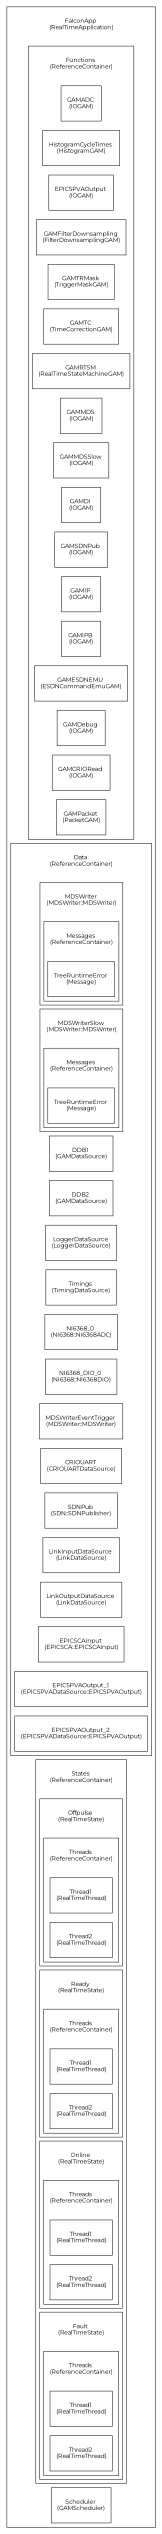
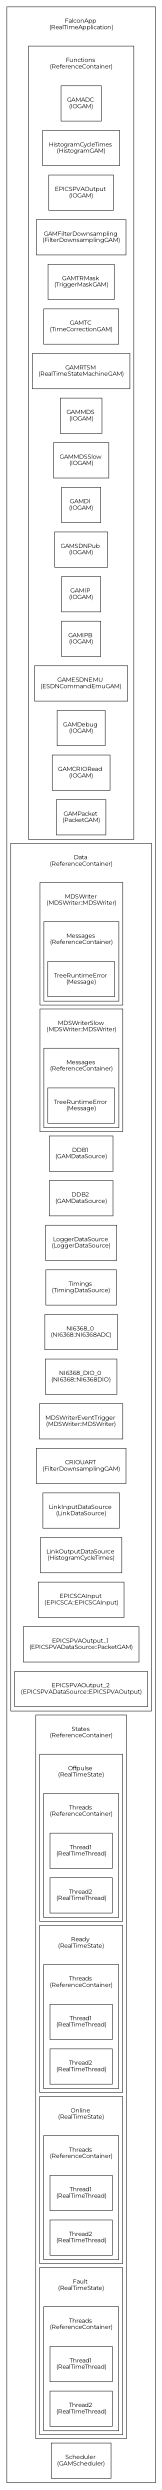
(81, 1469) -> (81, 1469)
(81, 1511) -> none
(81, 1603) -> (81, 1558)
(81, 1692) -> (81, 1647)
